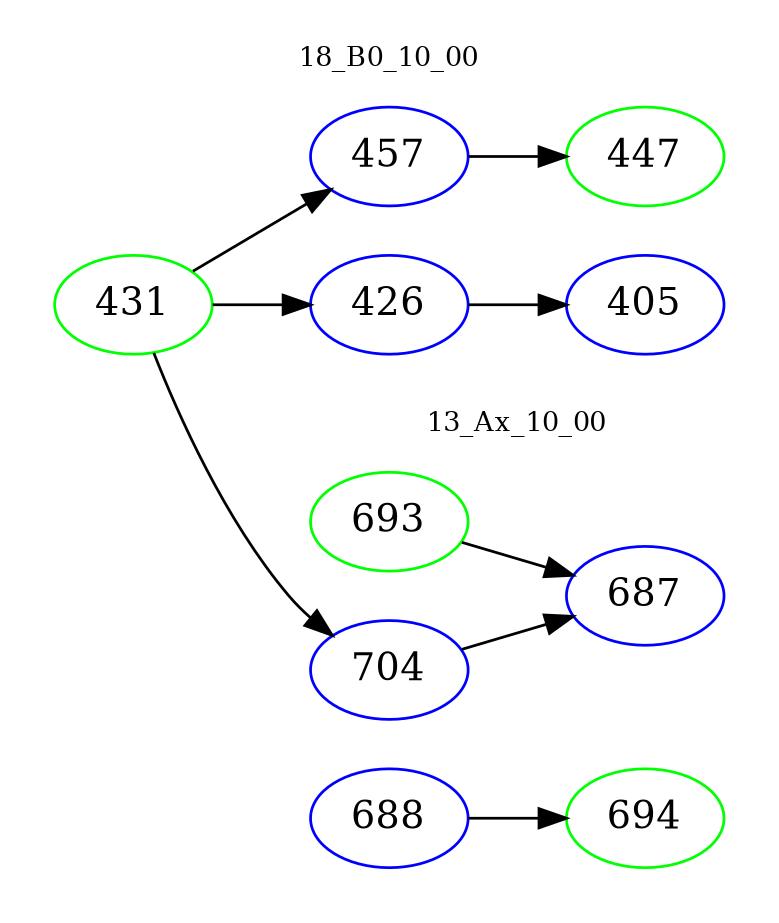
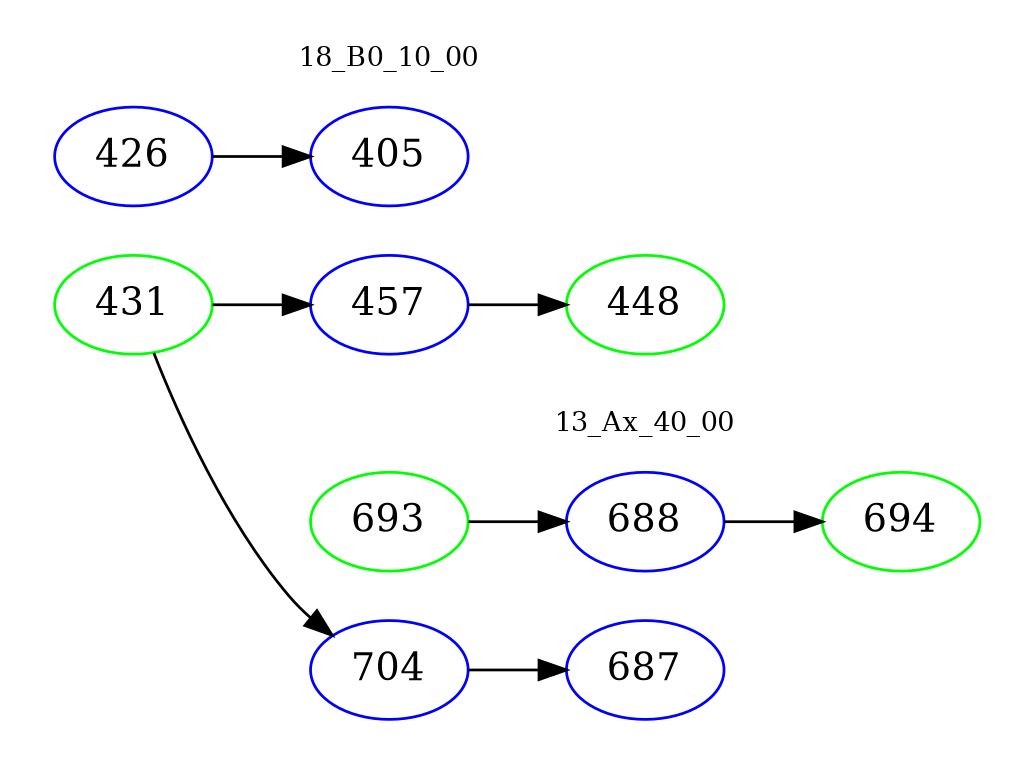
(645, 157) -> (645, 305)
(248, 305) -> none
(517, 424) -> (645, 424)
(504, 555) -> (504, 522)
